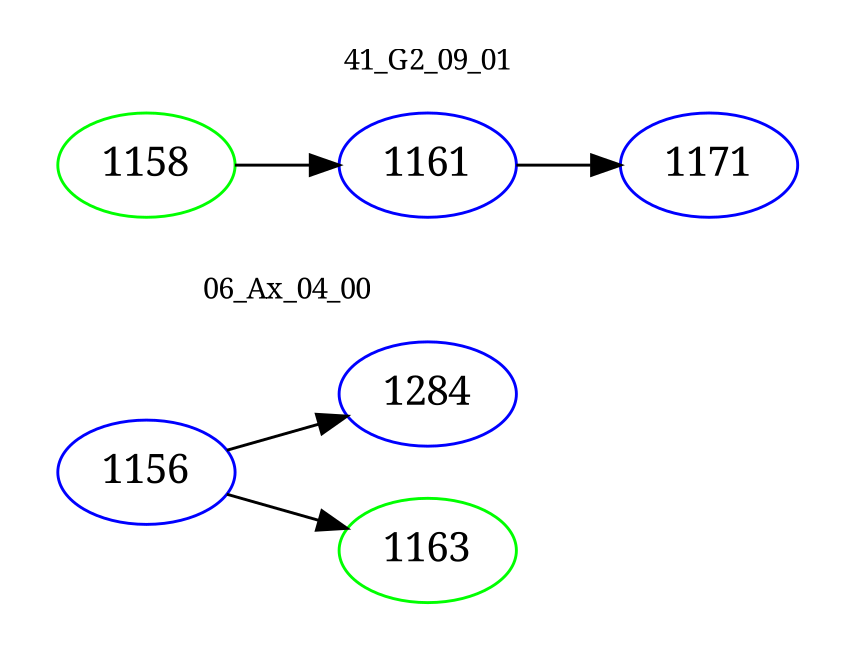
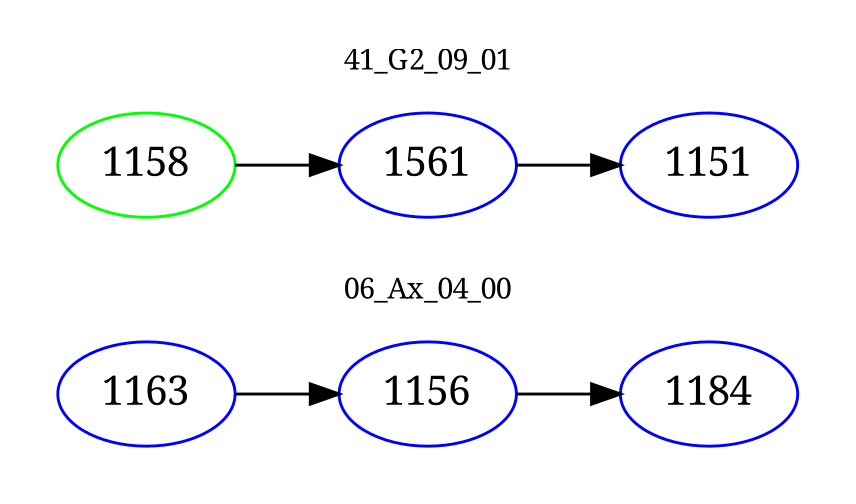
(428, 165) -> (428, 165)
(709, 165) -> (709, 165)
(428, 394) -> (709, 394)
(273, 507) -> (272, 394)
(428, 550) -> (146, 394)
